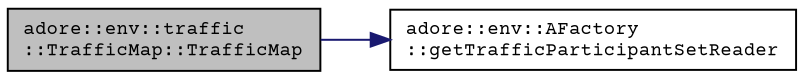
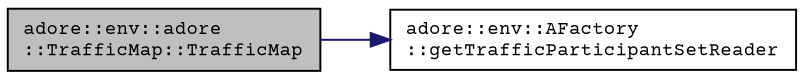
(164, 40) -> (164, 40)
